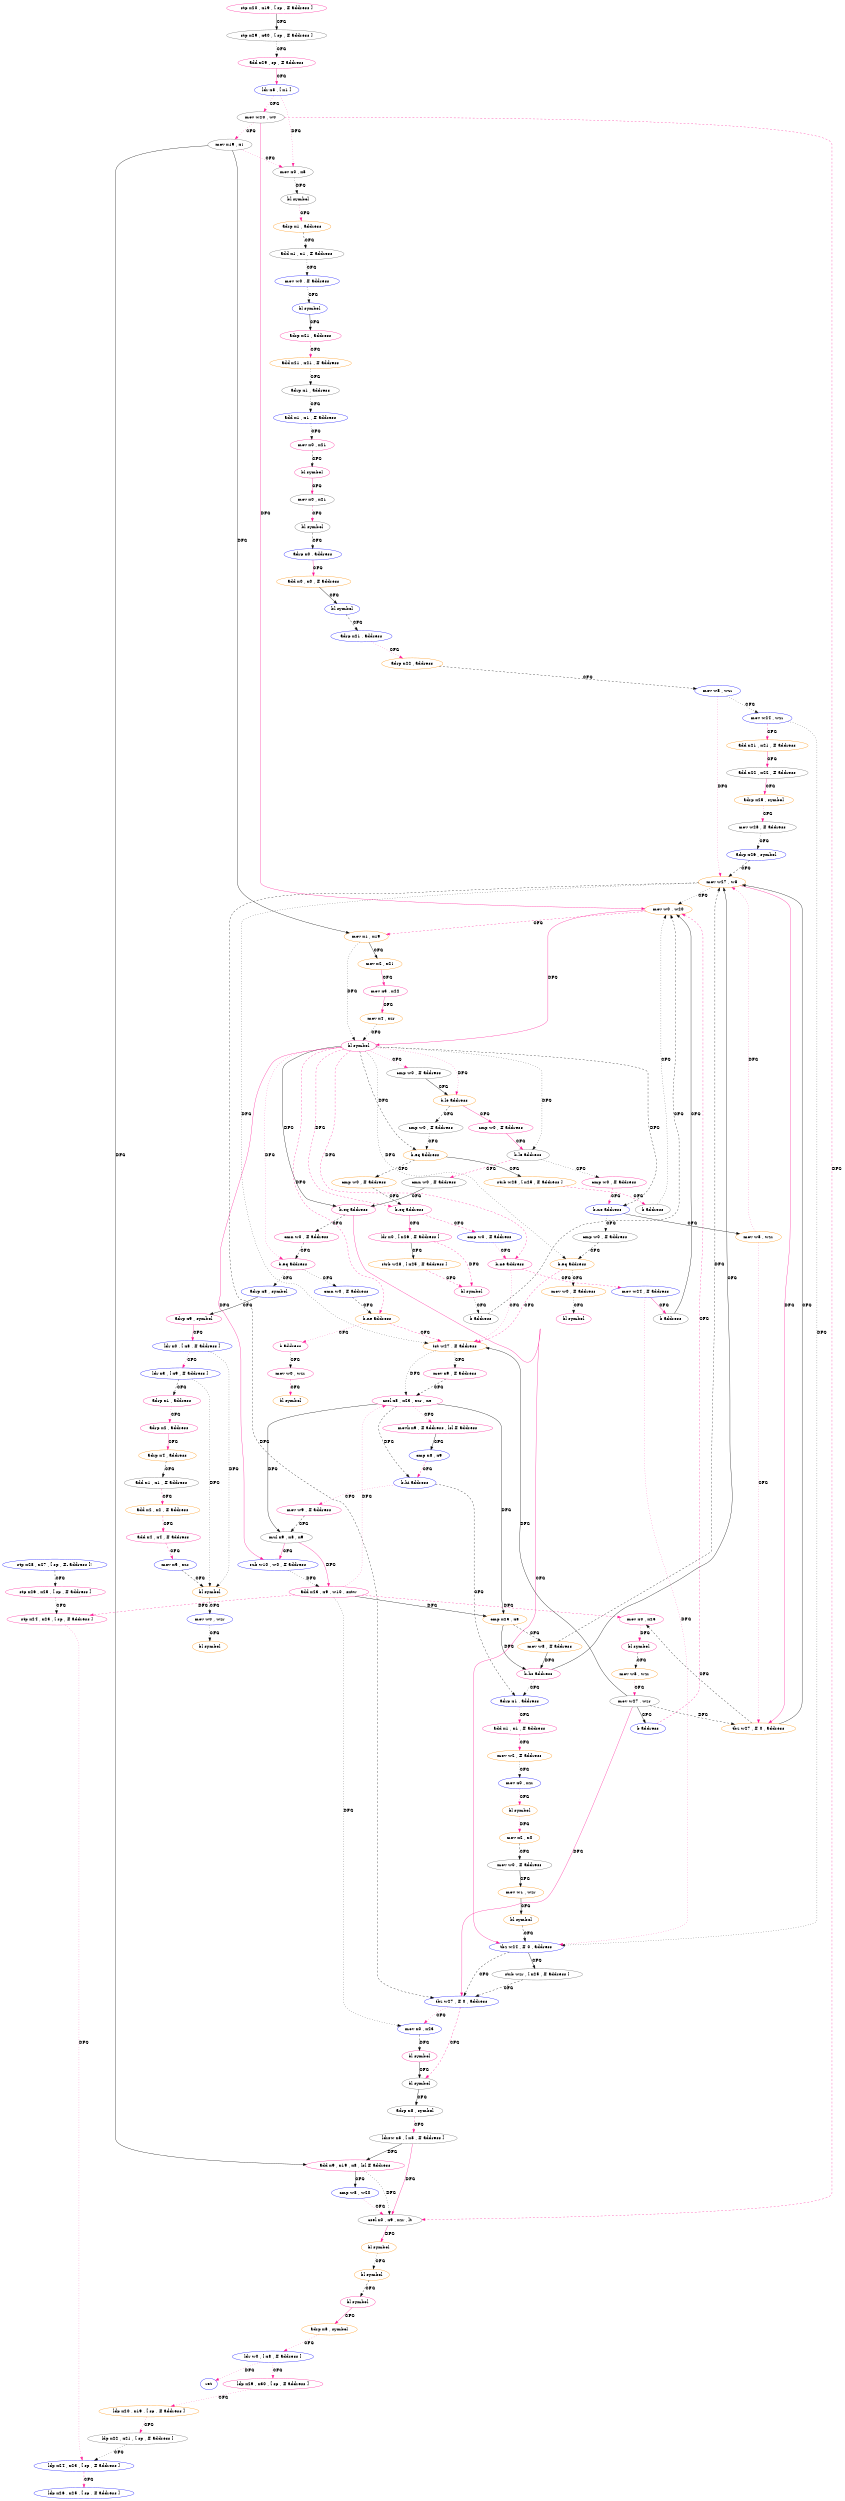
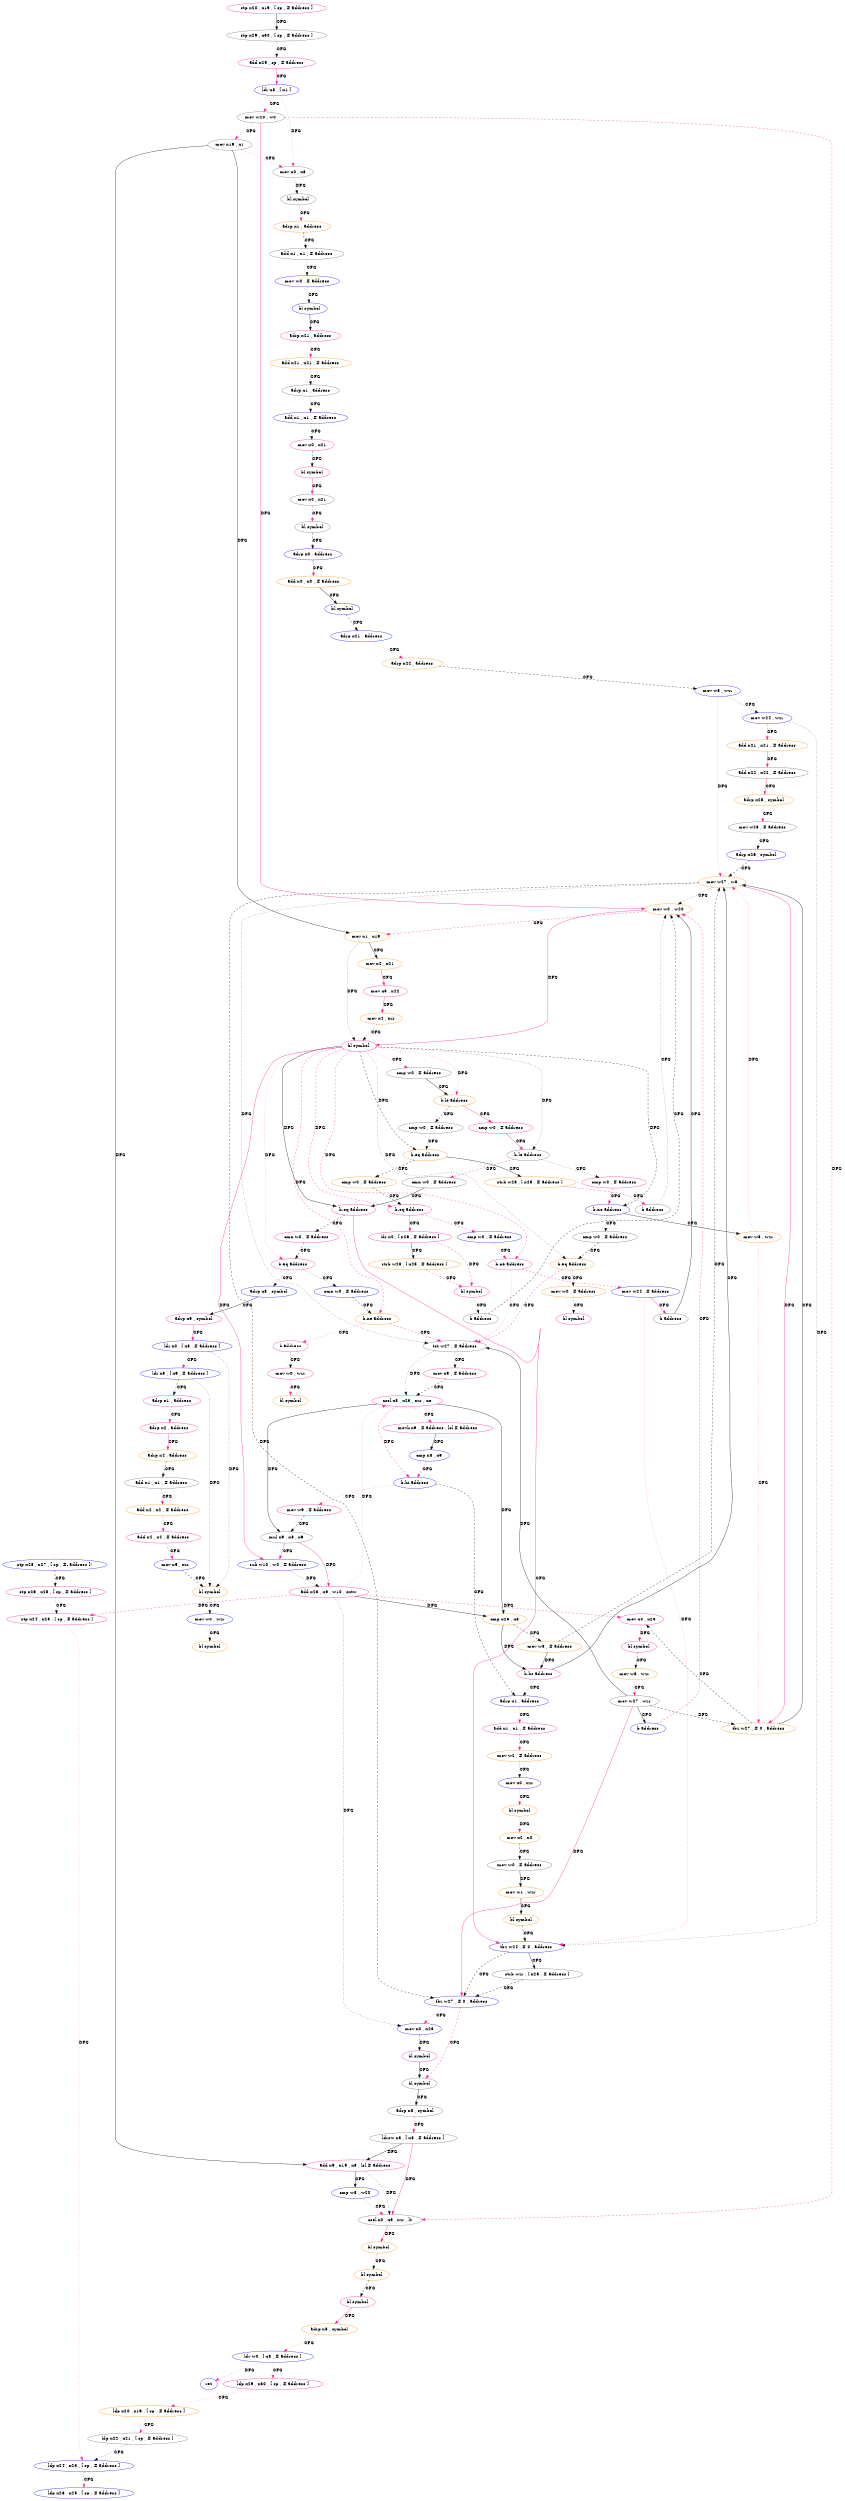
(455, 1346) -> (455, 1346)
(383, 1441) -> (383, 1441)
